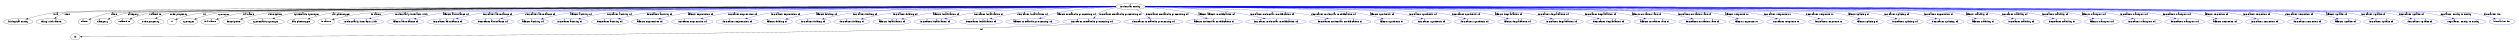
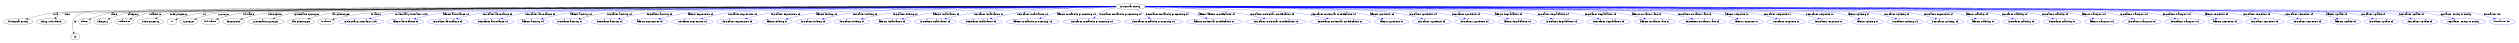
(847, 7) -> (847, 7)
(577, 34) -> (587, 8)
